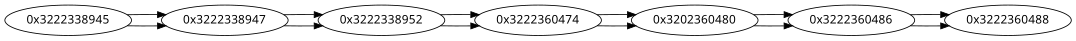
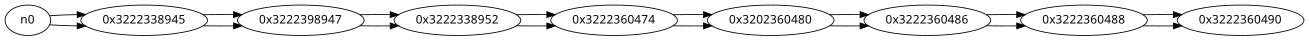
none -> (28, 20)
(225, 20) -> (301, 20)
none -> (1241, 20)
